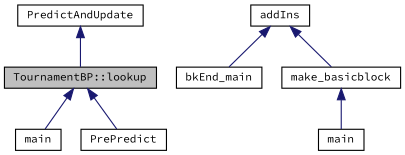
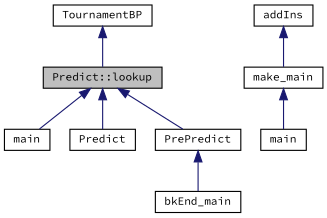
(80, 16) -> (103, 16)
(246, 51) -> (198, 177)
(80, 78) -> (103, 78)
(341, 78) -> (284, 78)
none -> (103, 140)
